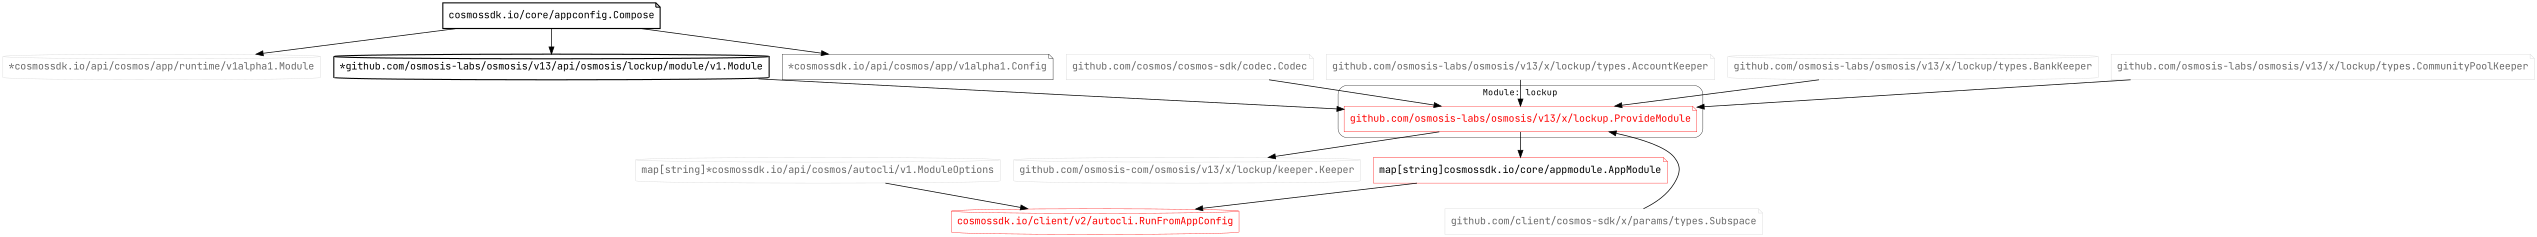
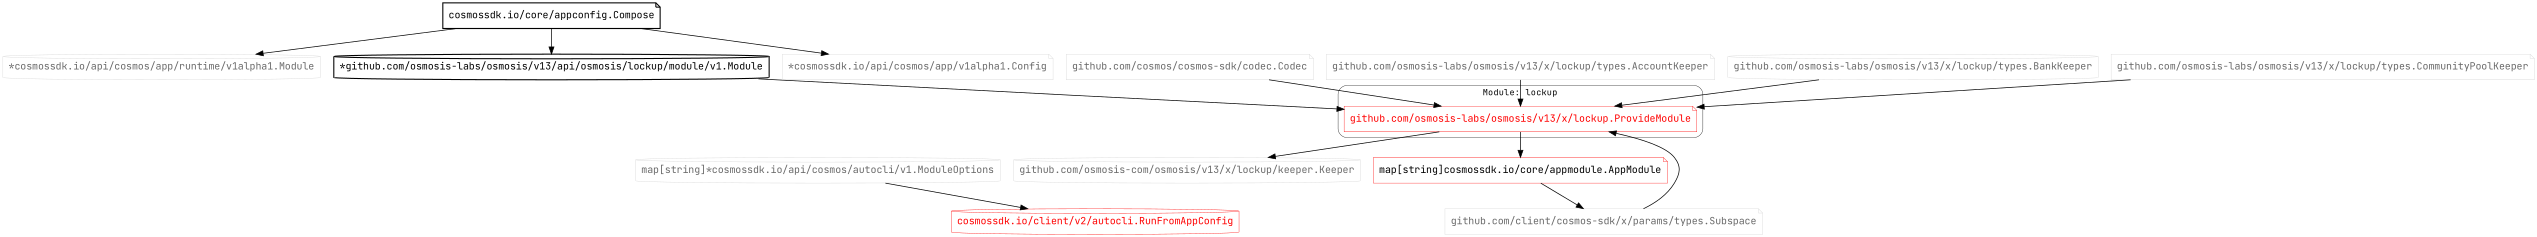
(918, 67) -> (918, 67)
(1310, 196) -> (1559, 194)
